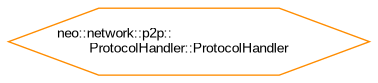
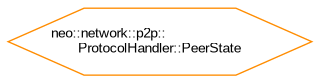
(189, 42) -> (160, 42)
